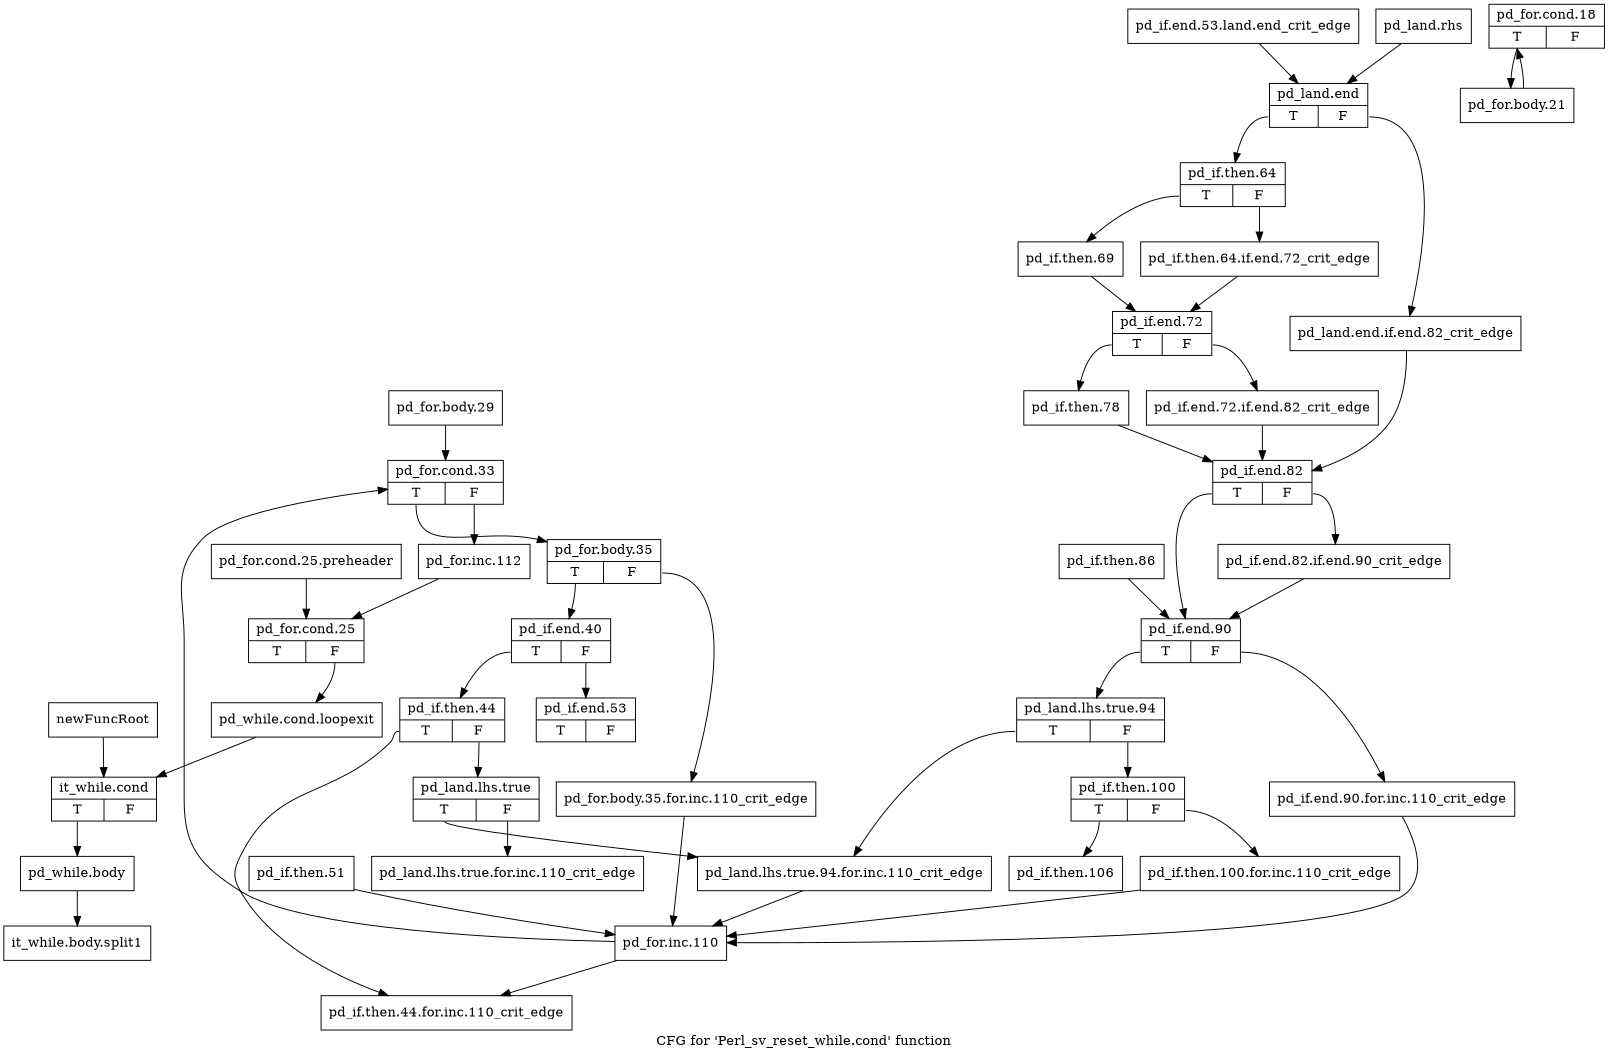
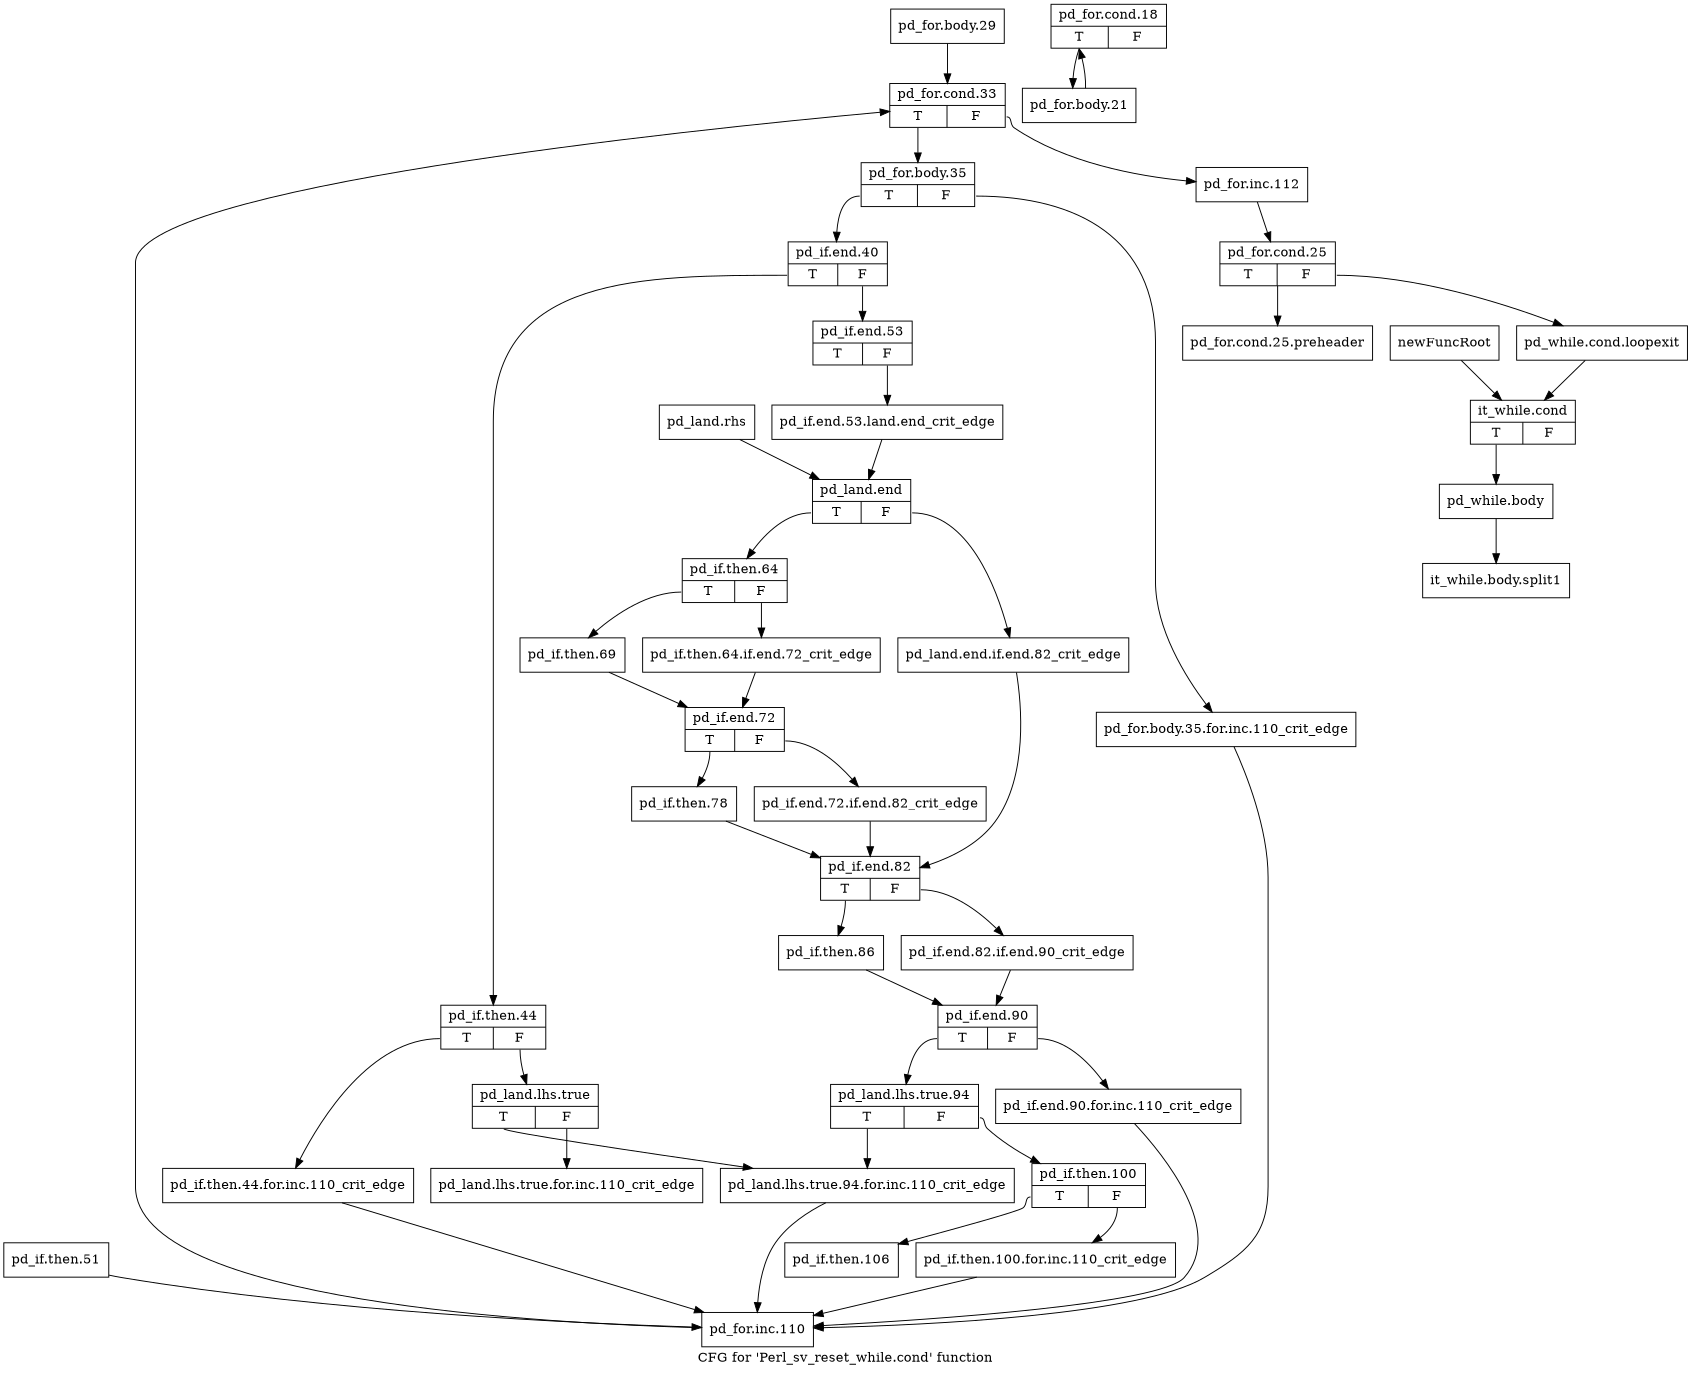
none -> (887, 380)
(1176, 542) -> (844, 914)
(306, 594) -> (1278, 301)
(563, 977) -> (518, 1256)
